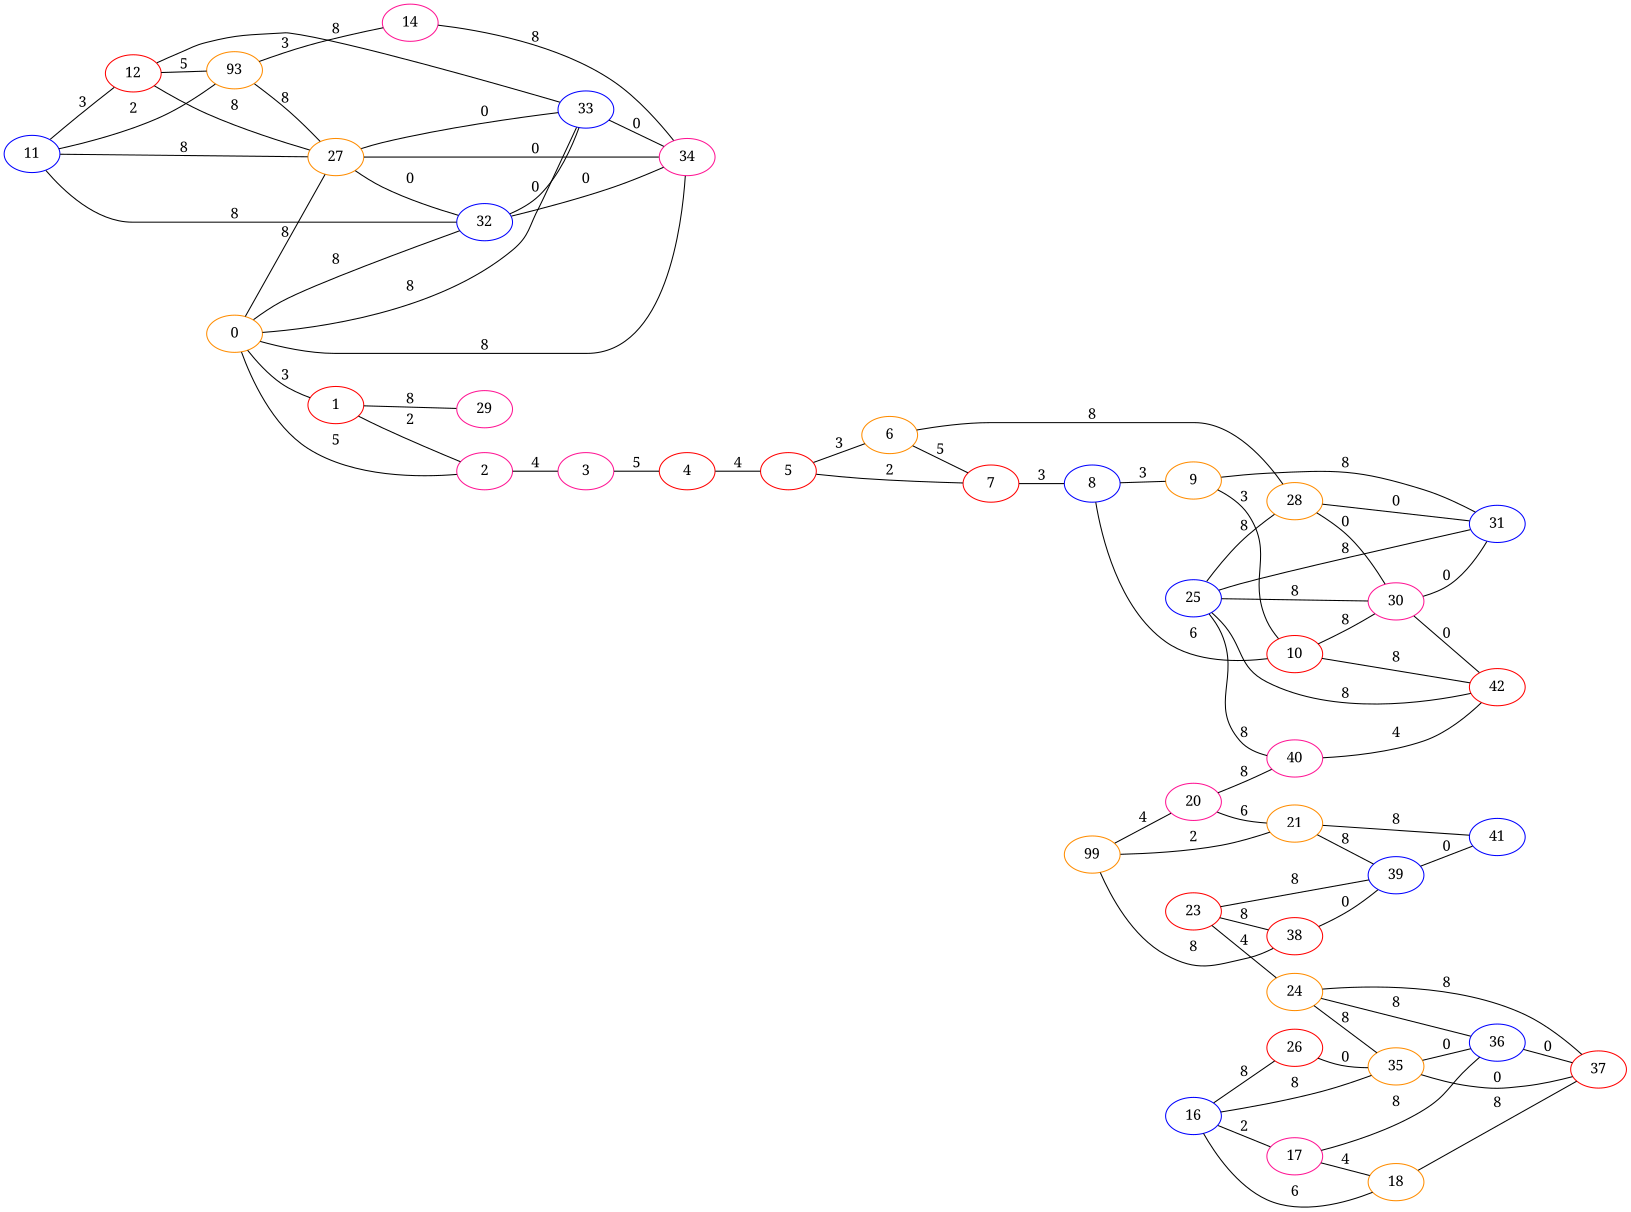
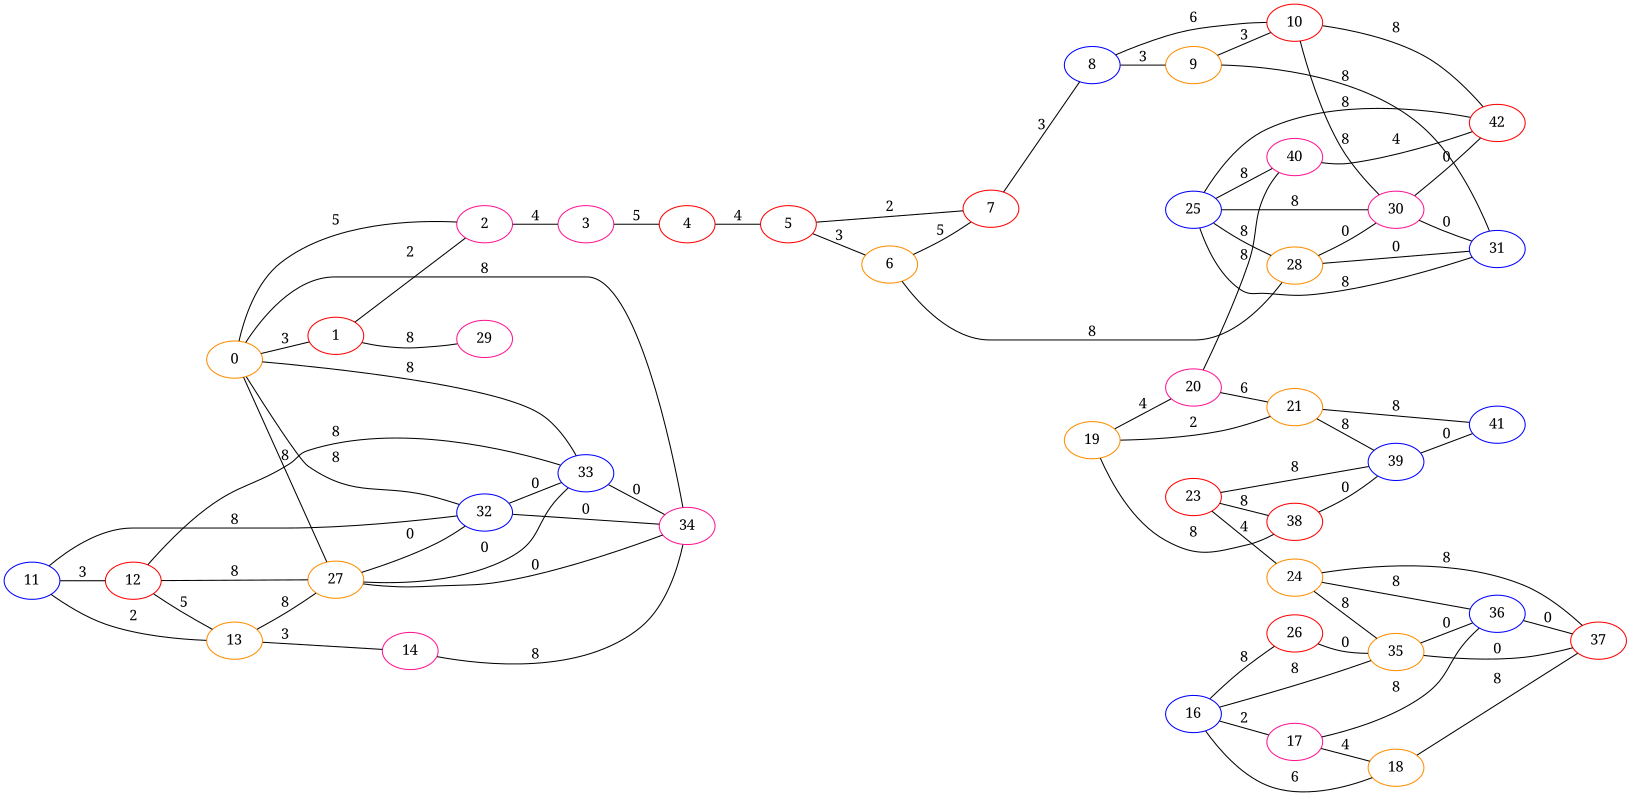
(235, 70) -> (235, 641)
(184, 156) -> none
(1092, 855) -> (1092, 440)
